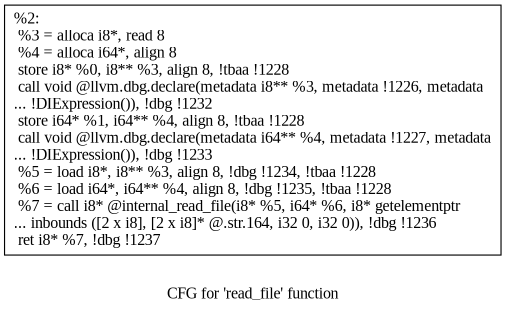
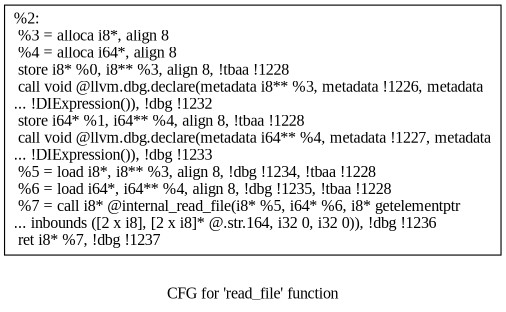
(89, 36) -> (91, 36)
